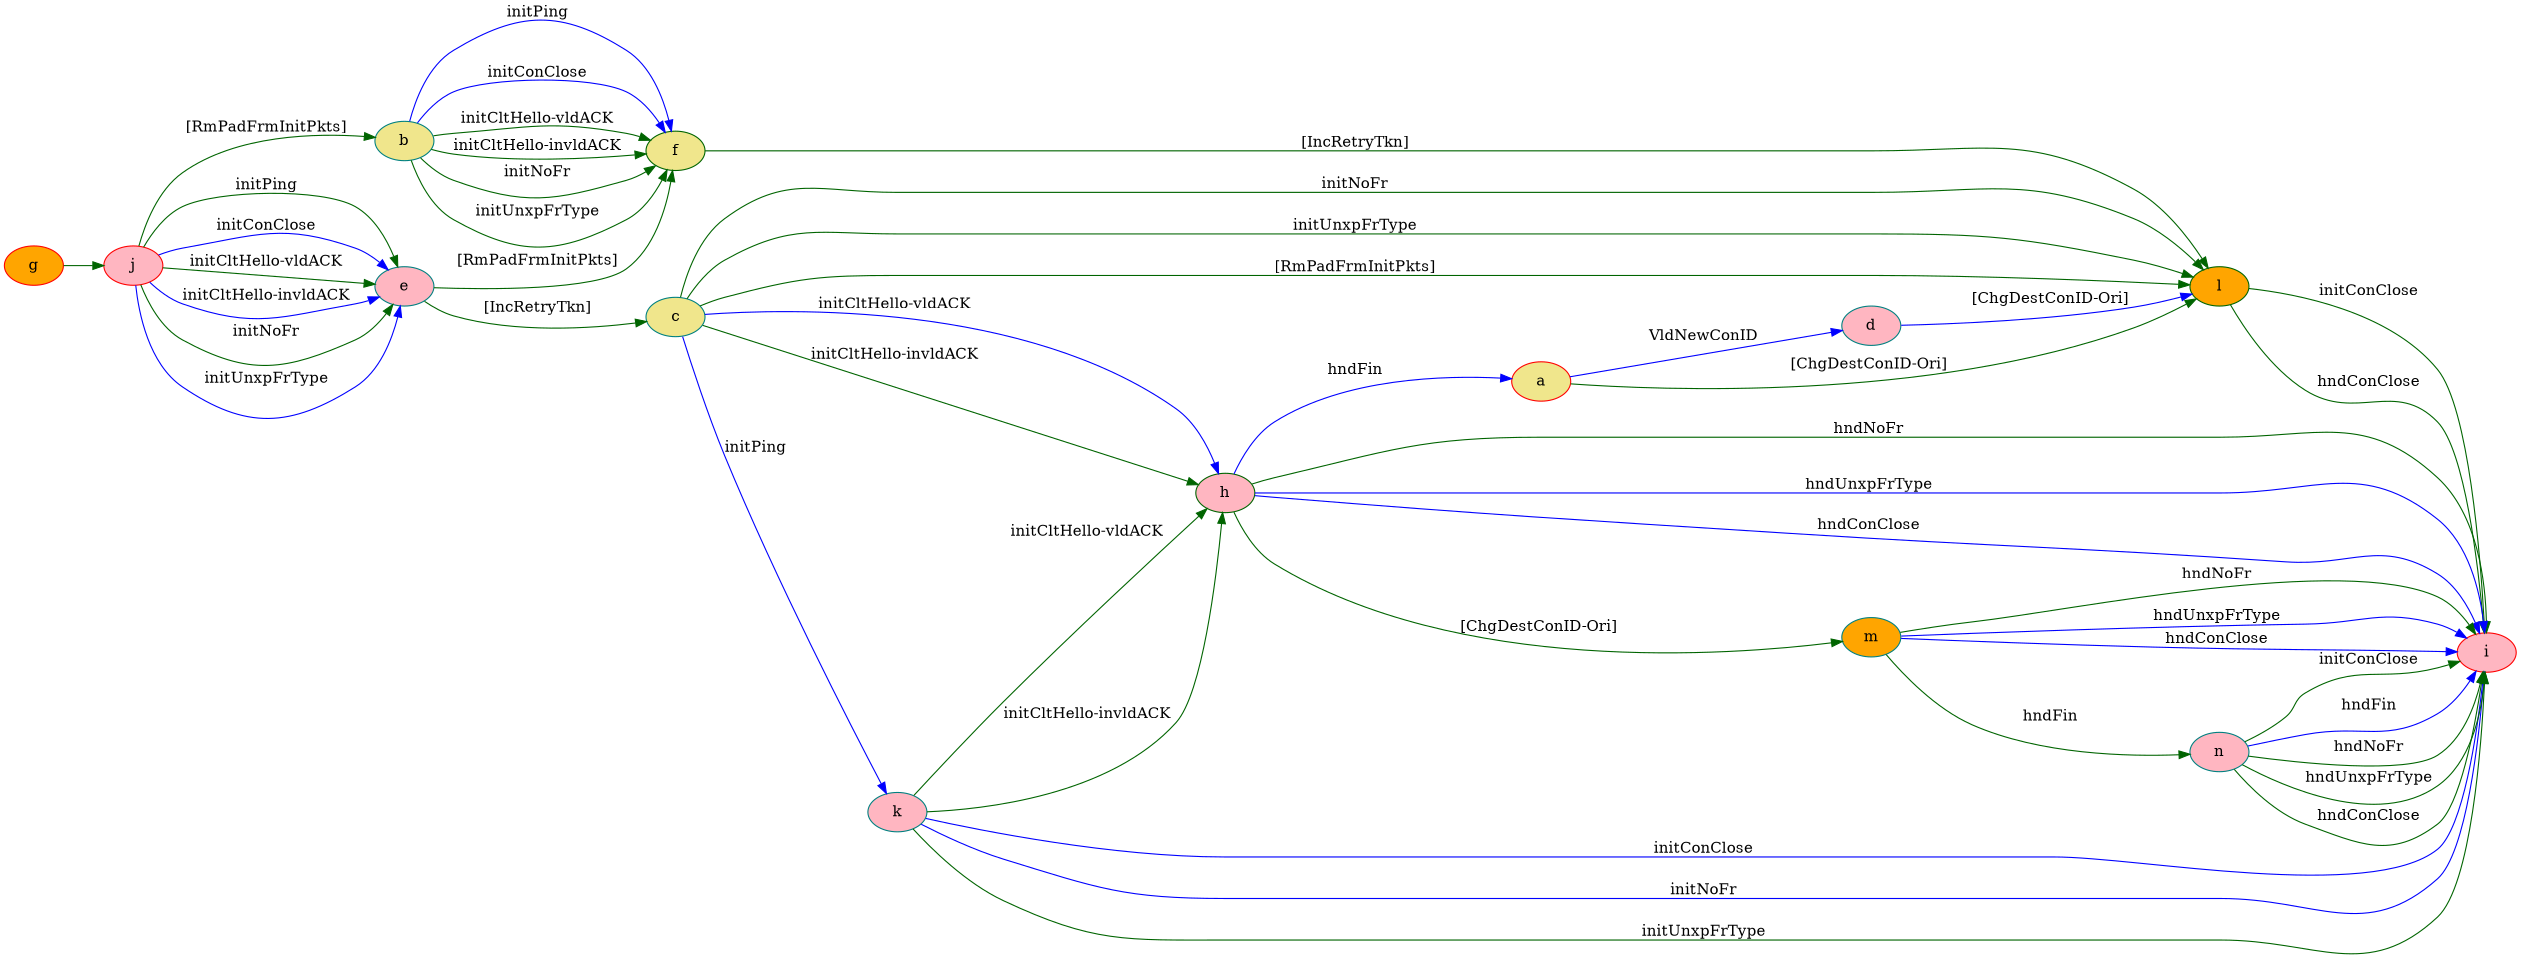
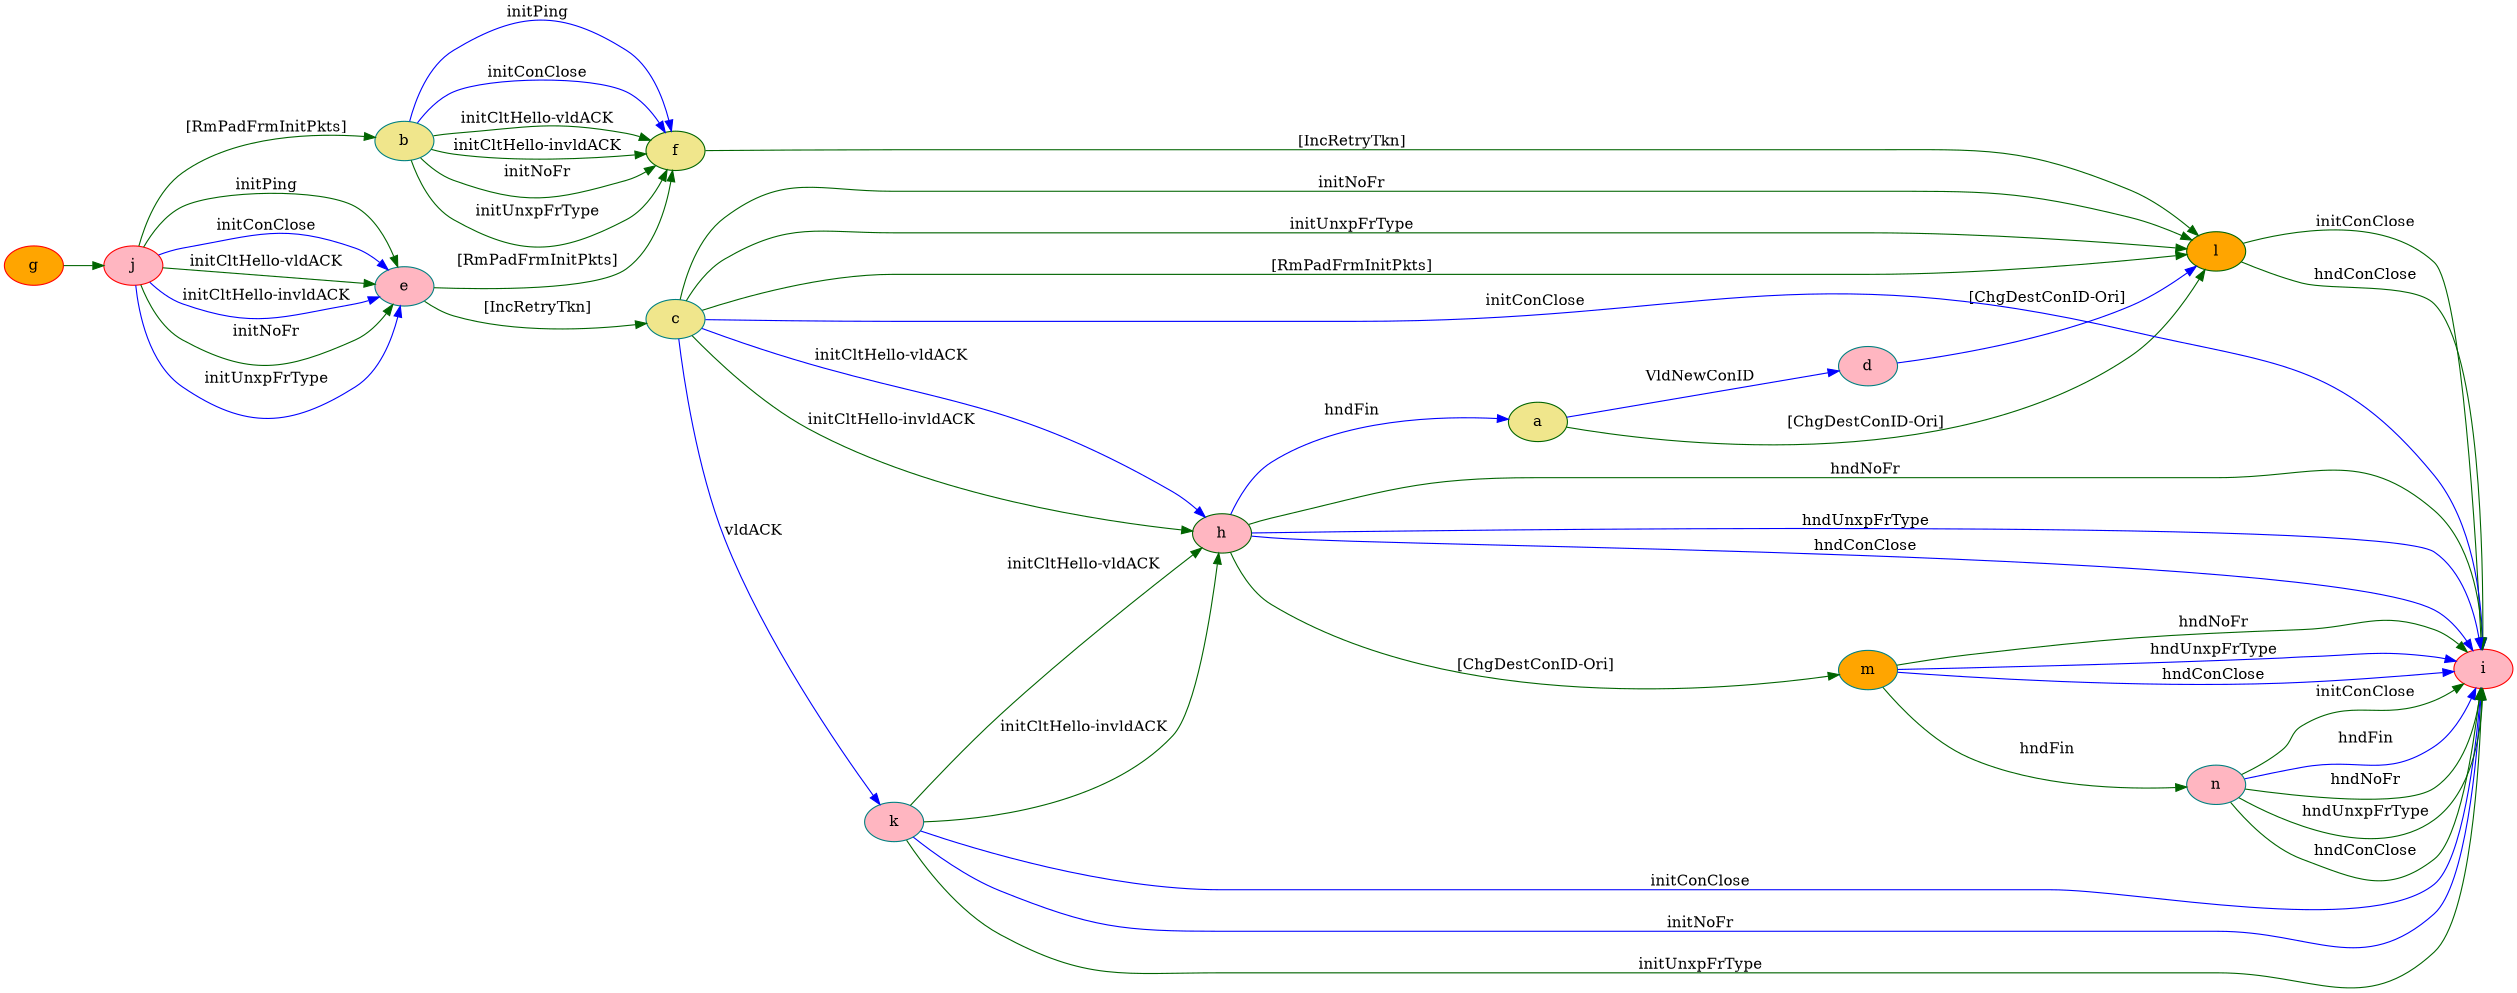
none -> (1678, 303)
(1541, 381) -> (1538, 422)
(758, 448) -> (756, 531)
